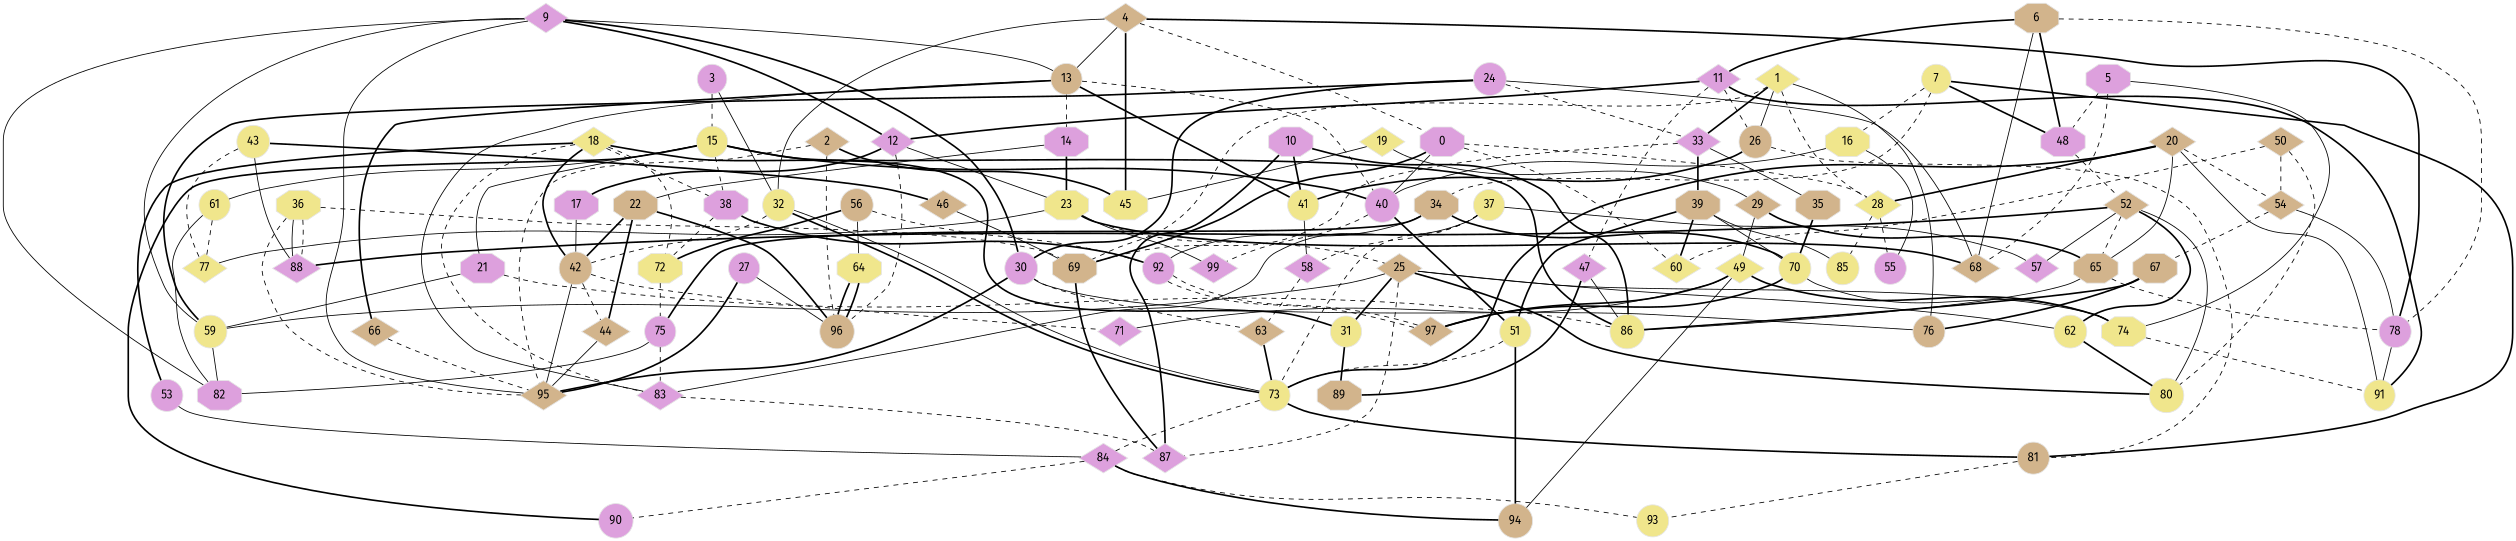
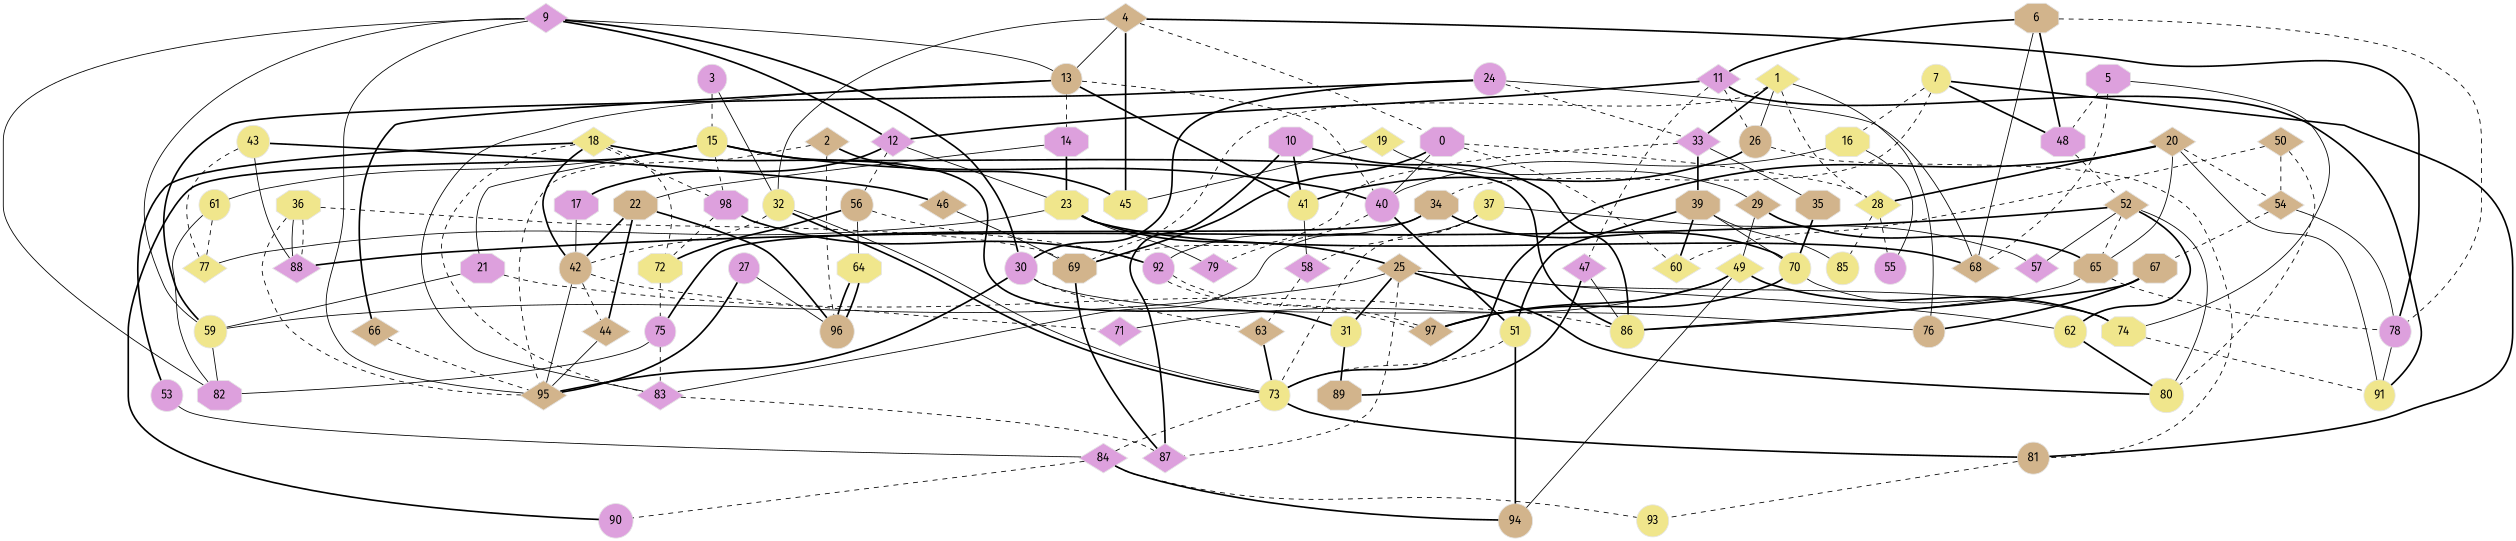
(726, 205) -> (726, 205)
(1232, 242) -> (1232, 242)
(896, 265) -> (876, 172)
(1214, 268) -> (1214, 268)
